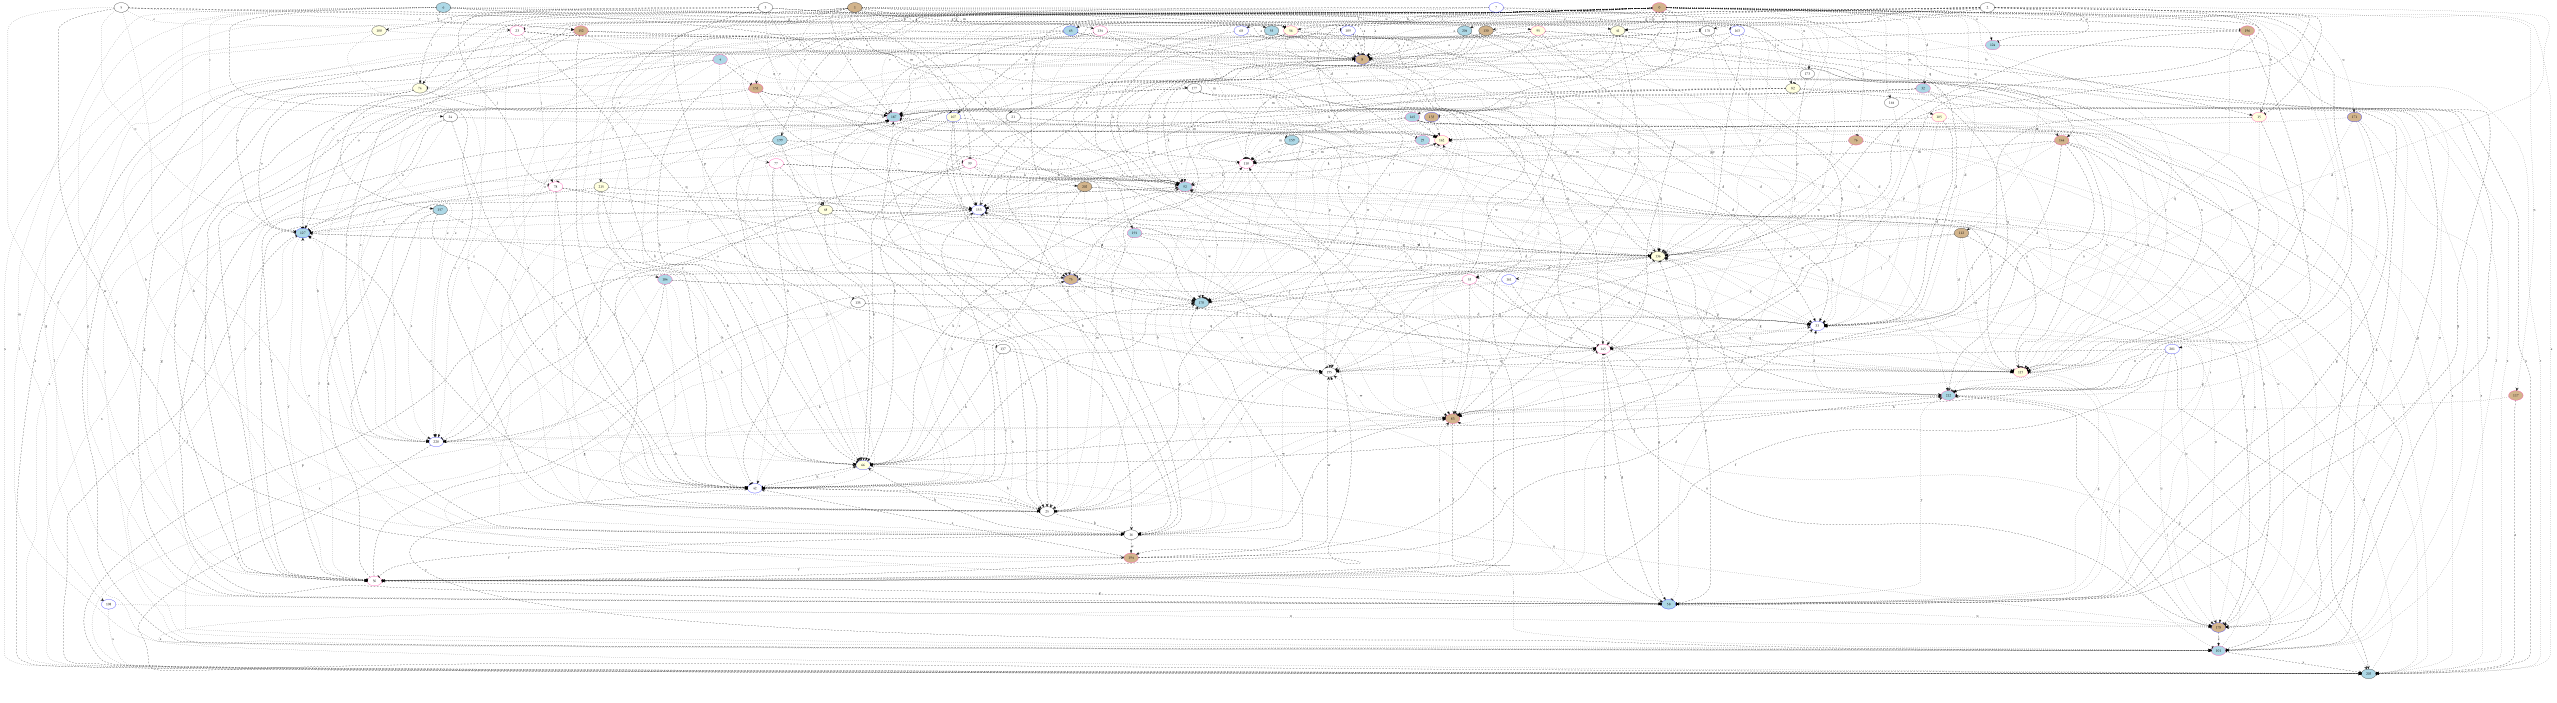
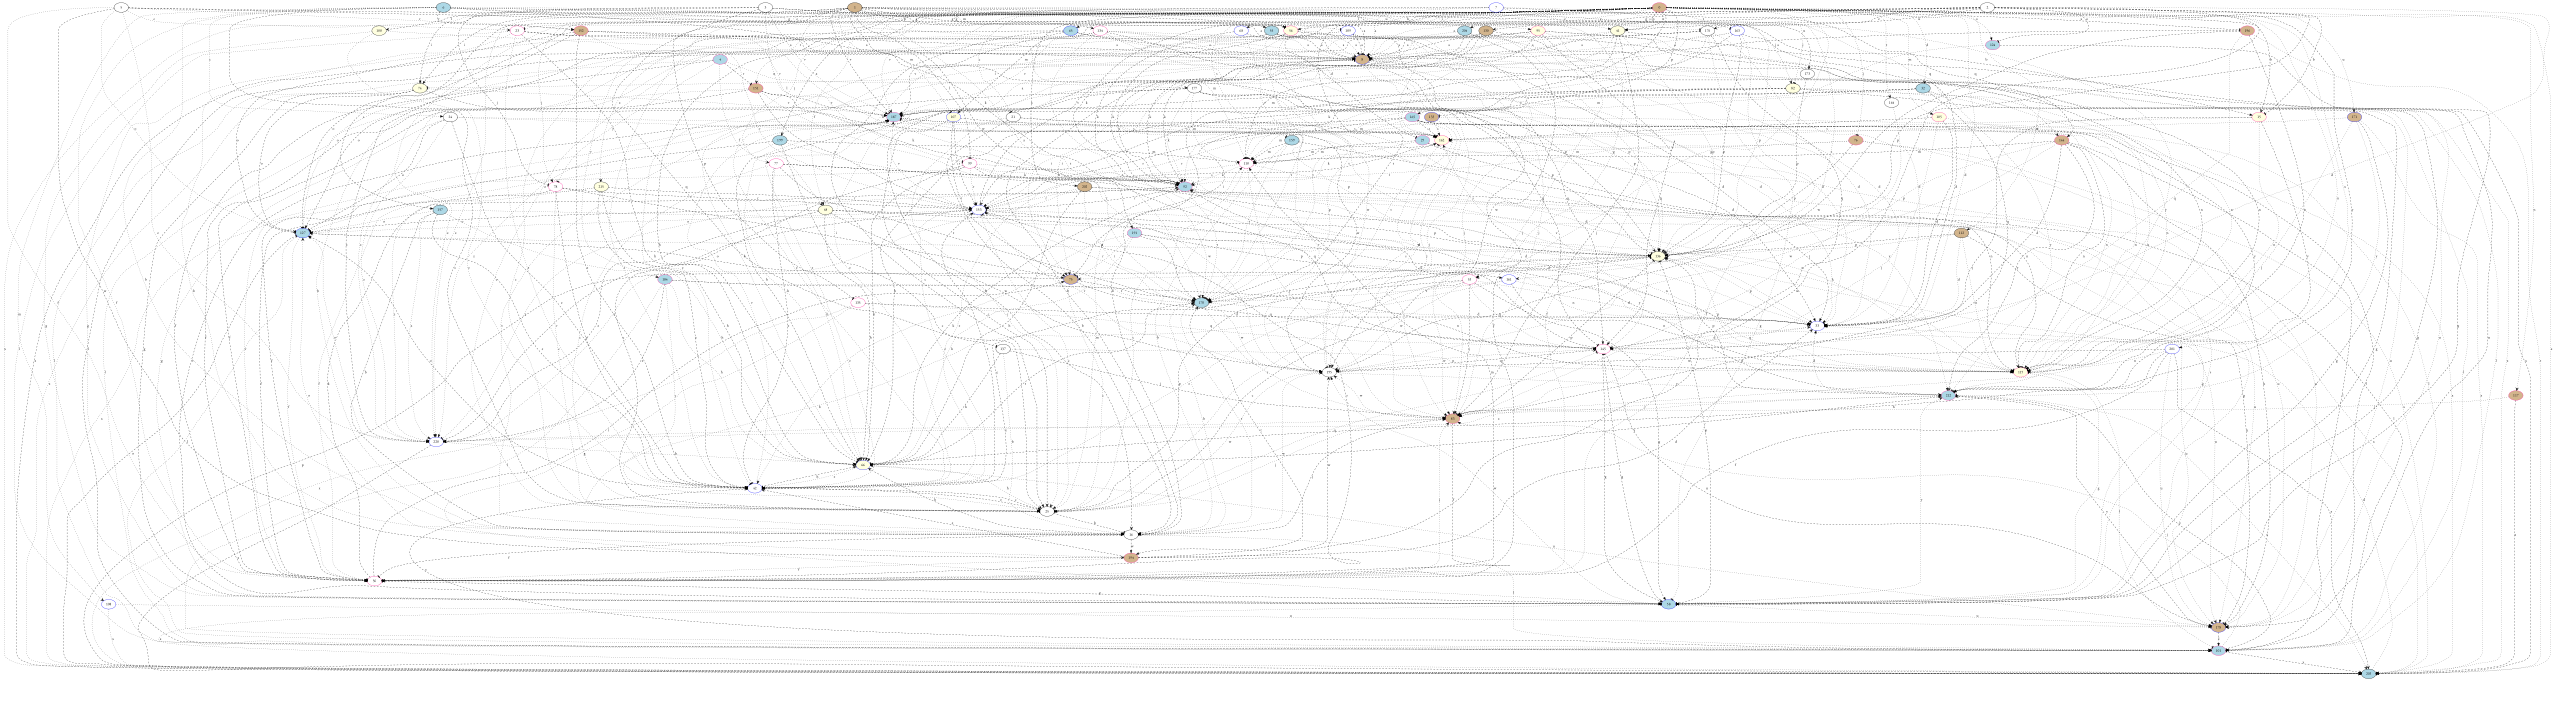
(1399, 16) -> (1399, 16)
(1923, 88) -> (1923, 88)
(1306, 242) -> (1311, 262)
(858, 303) -> (858, 303)
